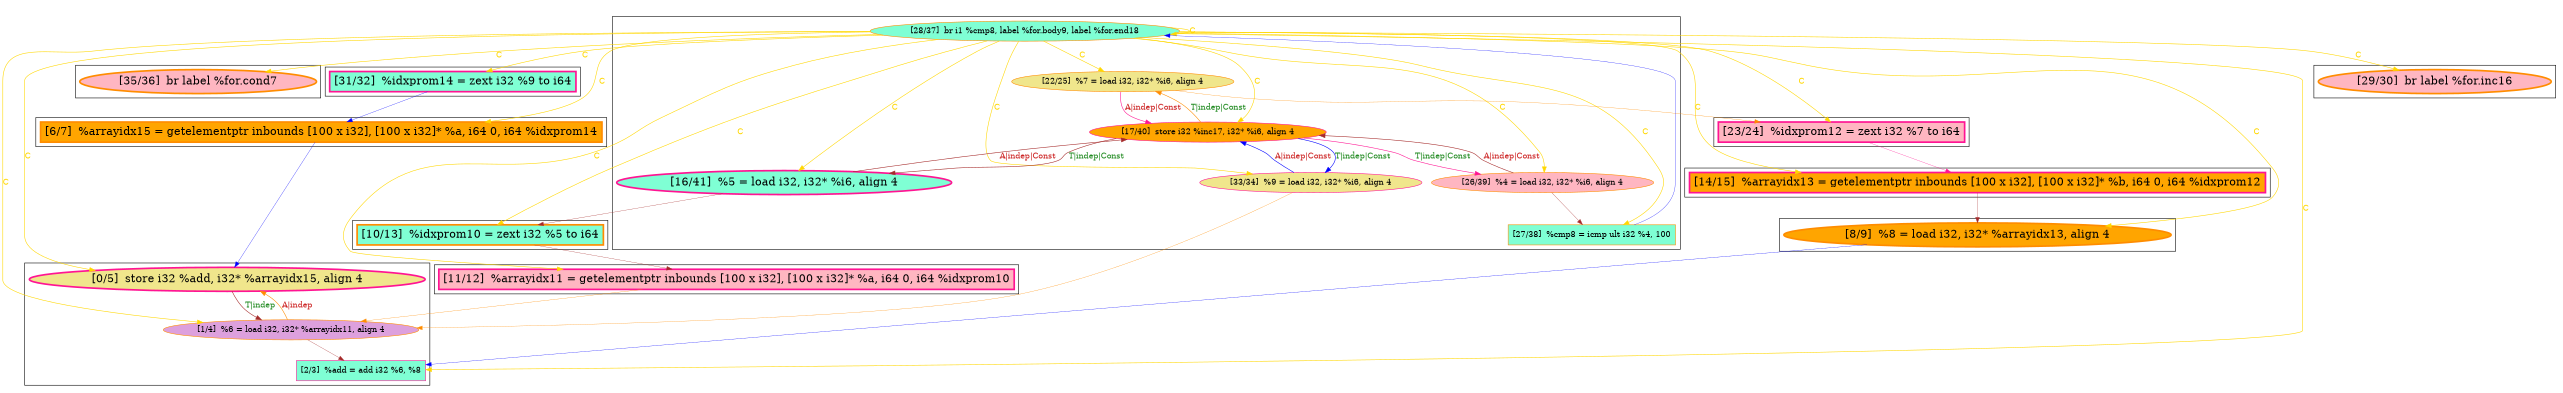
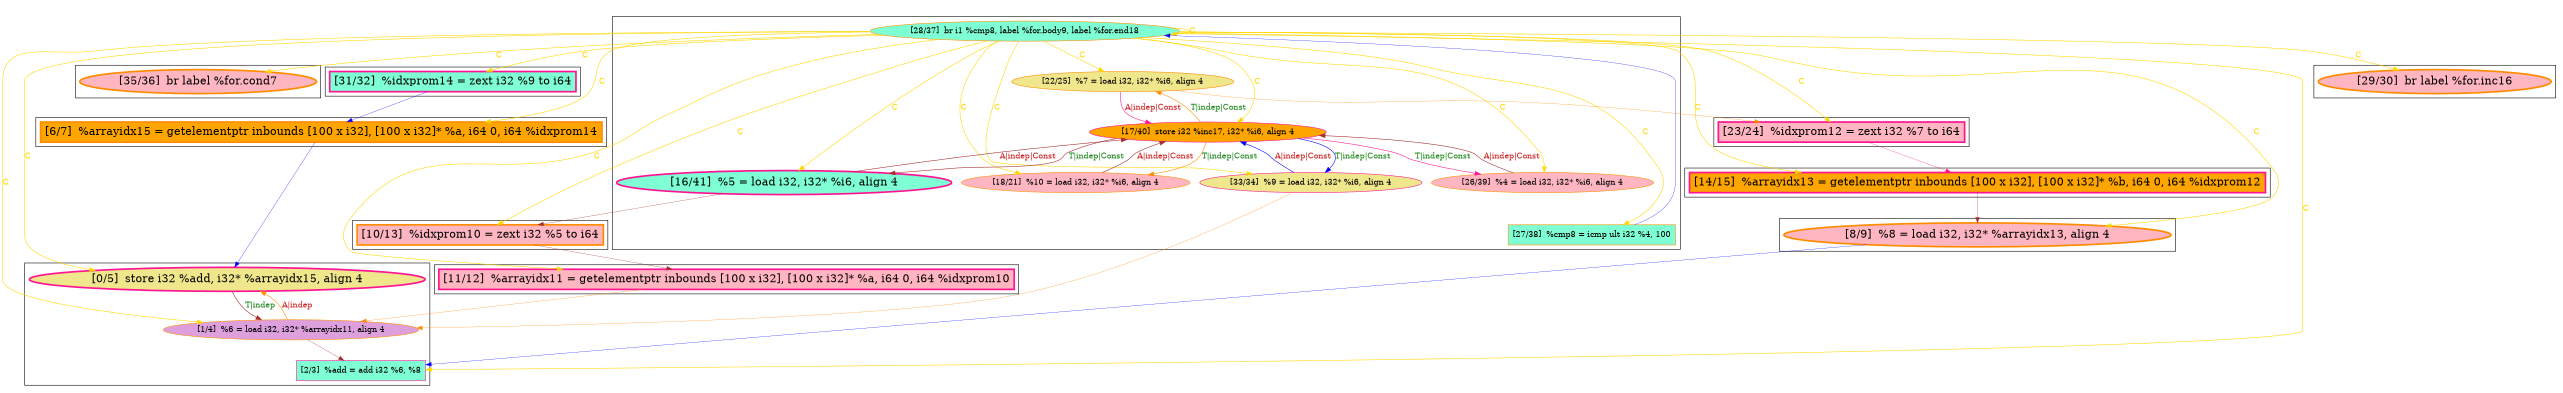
none -> (1076, 183)
(1565, 207) -> none
(480, 235) -> (480, 235)
(1977, 235) -> (1977, 235)
